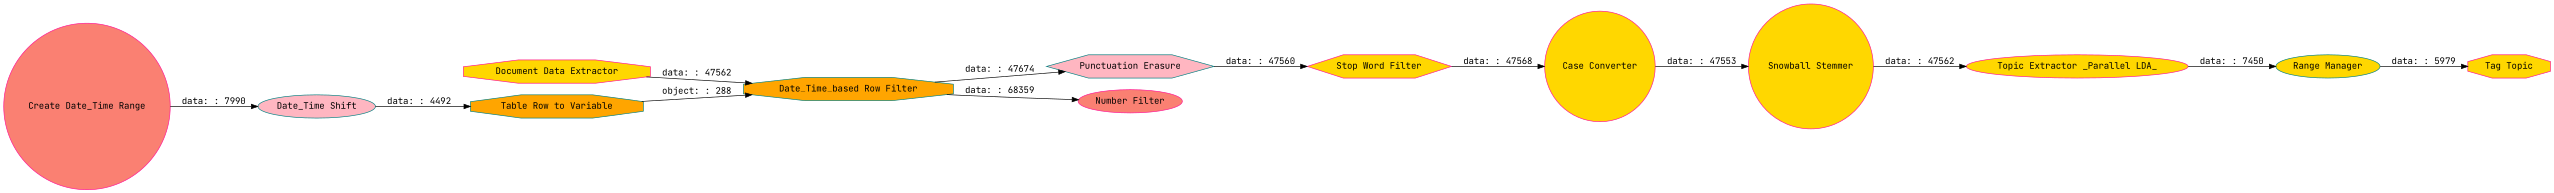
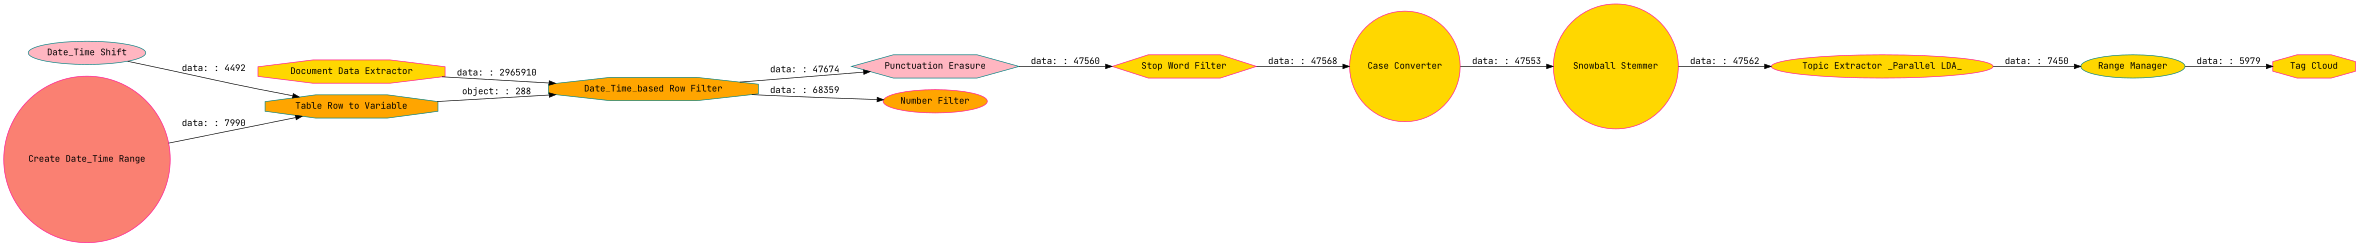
(2509, 66) -> (2314, 66)
(697, 73) -> (497, 73)
(1130, 101) -> (935, 101)
(211, 106) -> (232, 130)
